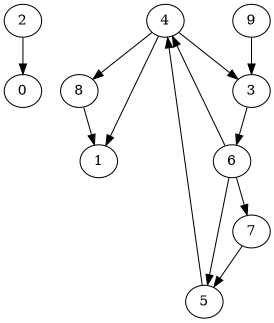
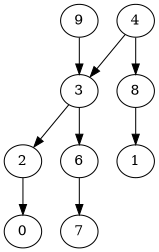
(134, 86) -> none
(201, 96) -> none
none -> (55, 122)
(204, 302) -> none
